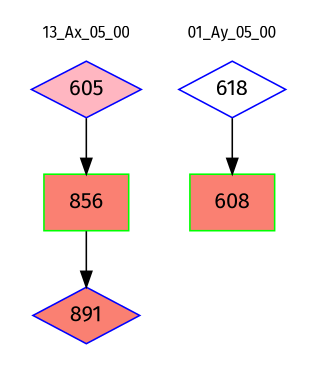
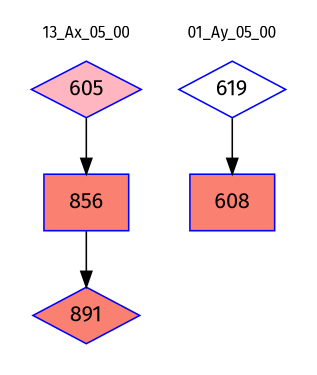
(232, 89) -> (232, 89)
(86, 202) -> (86, 202)
(232, 202) -> (232, 202)
